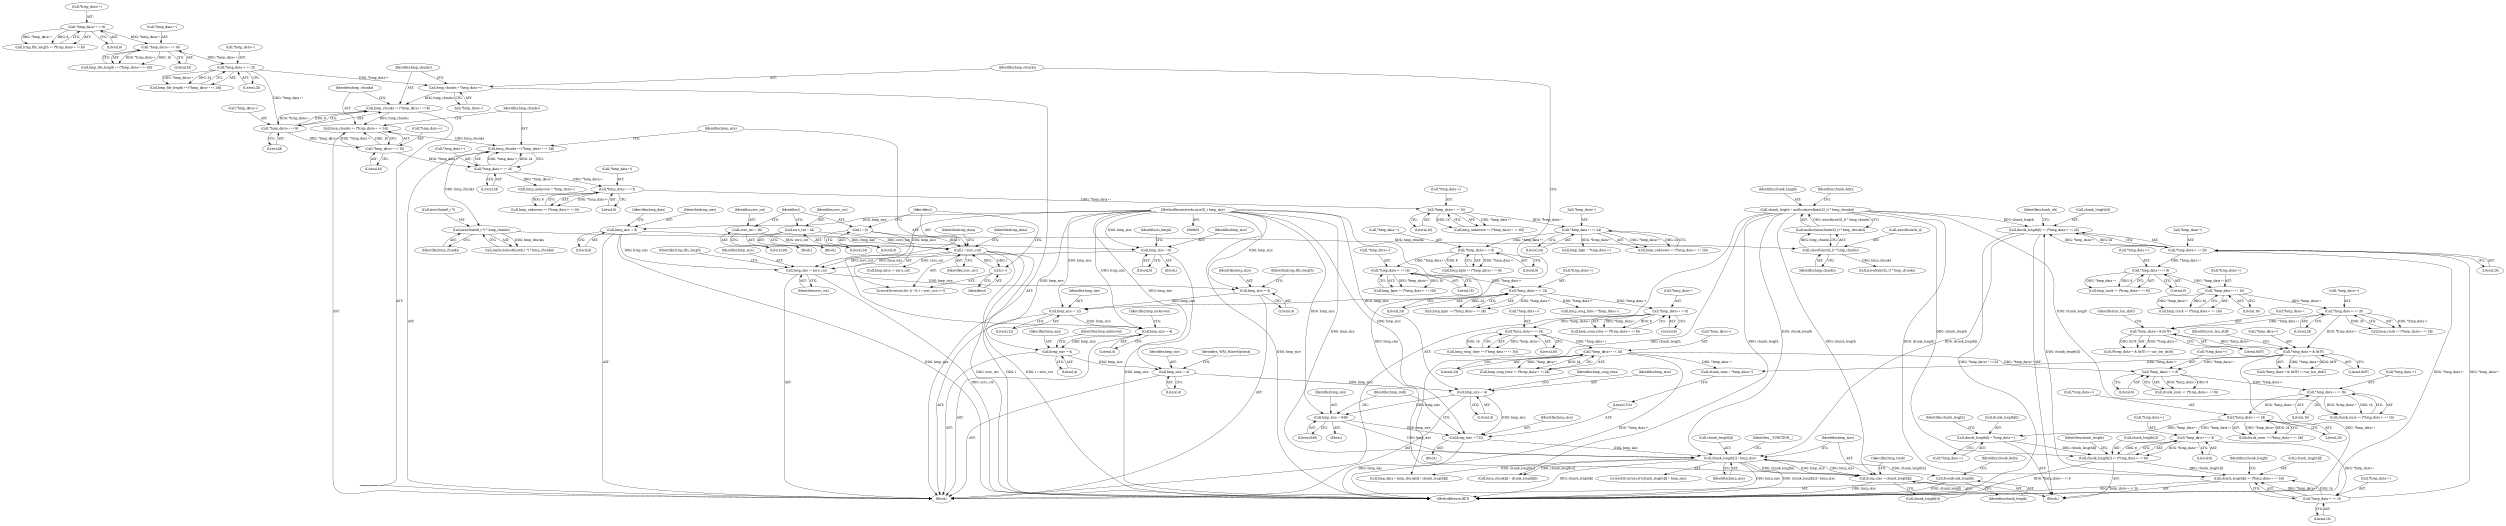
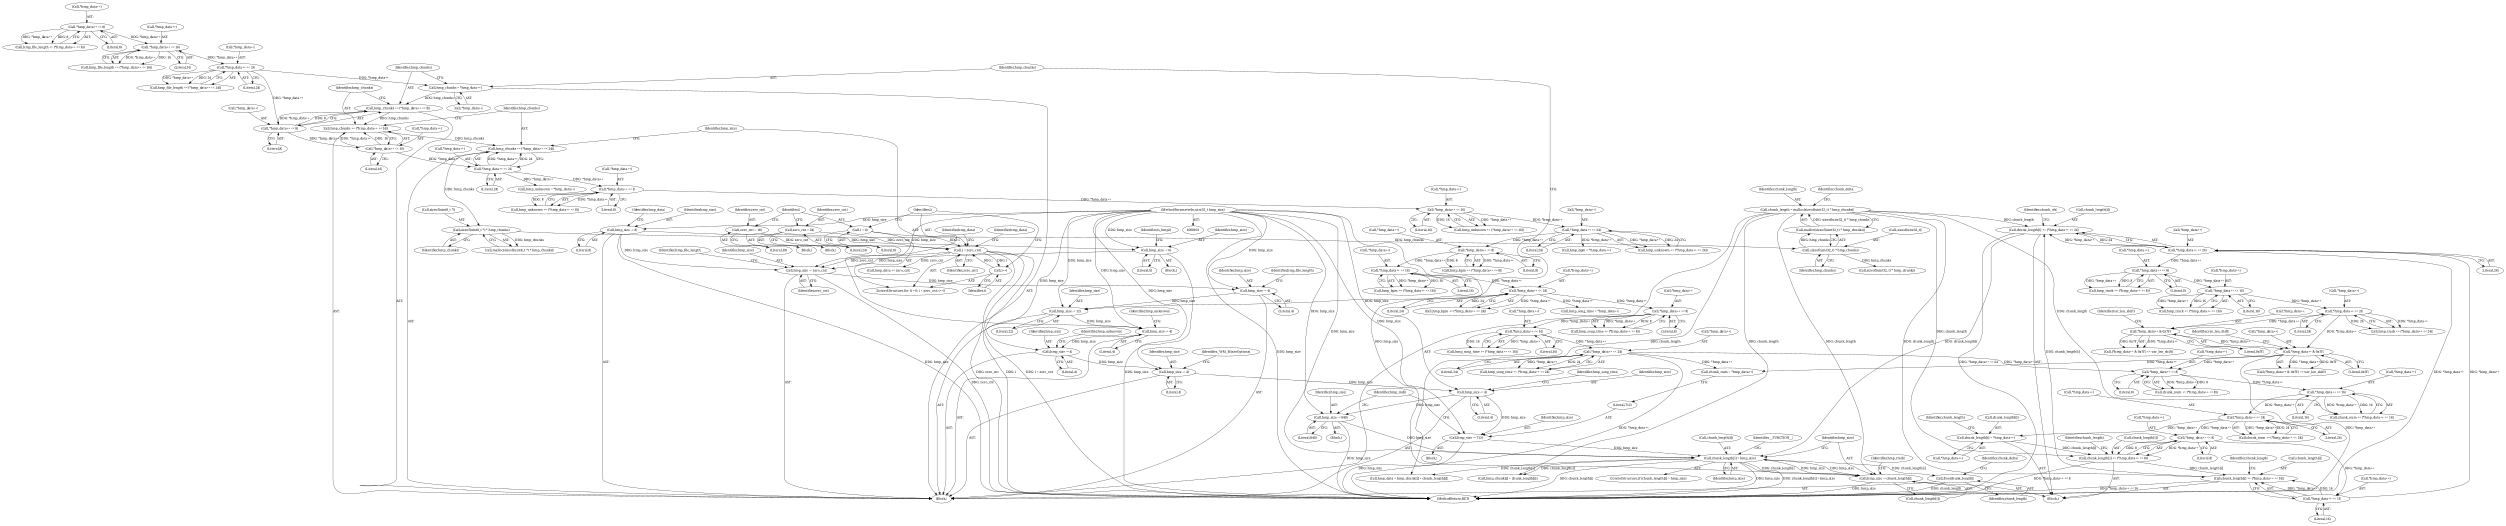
(1780, 358) -> none
(1397, 428) -> (1340, 487)
